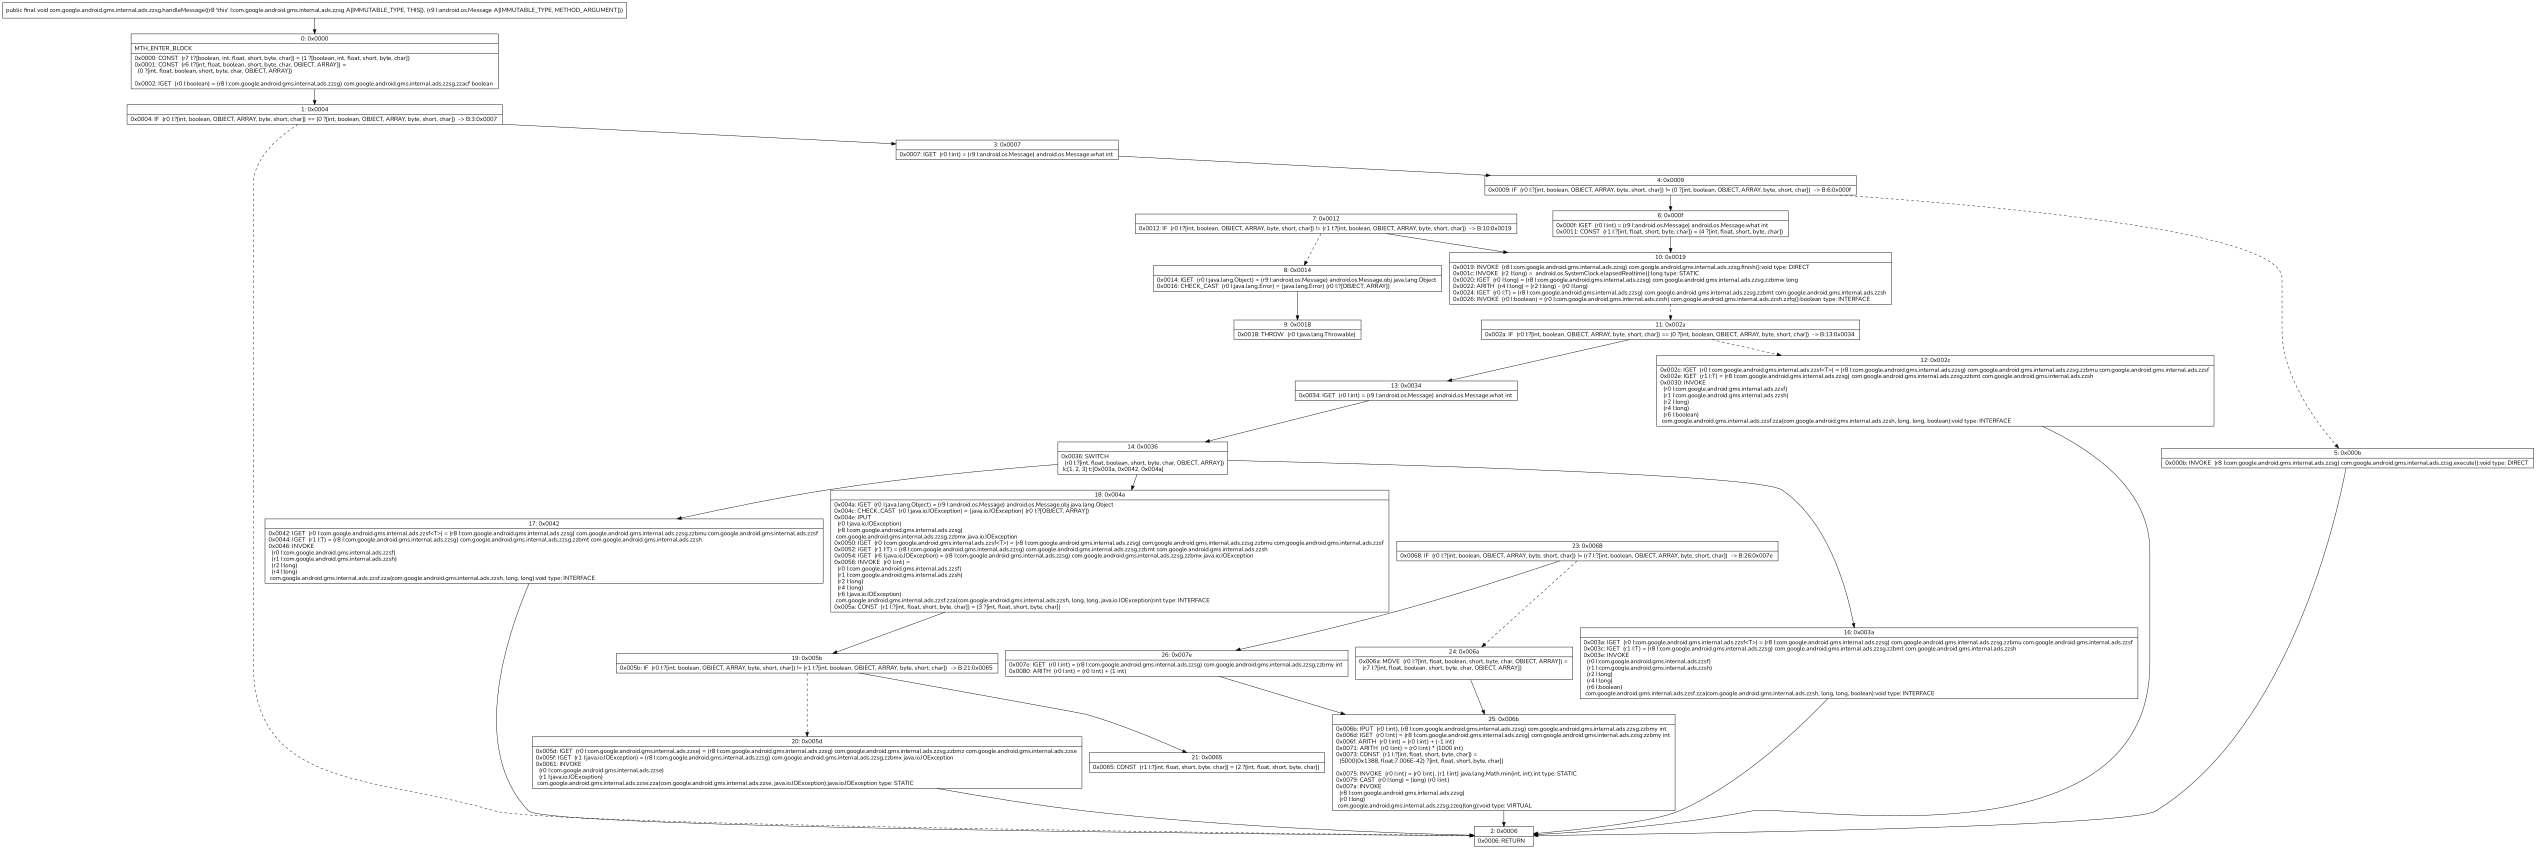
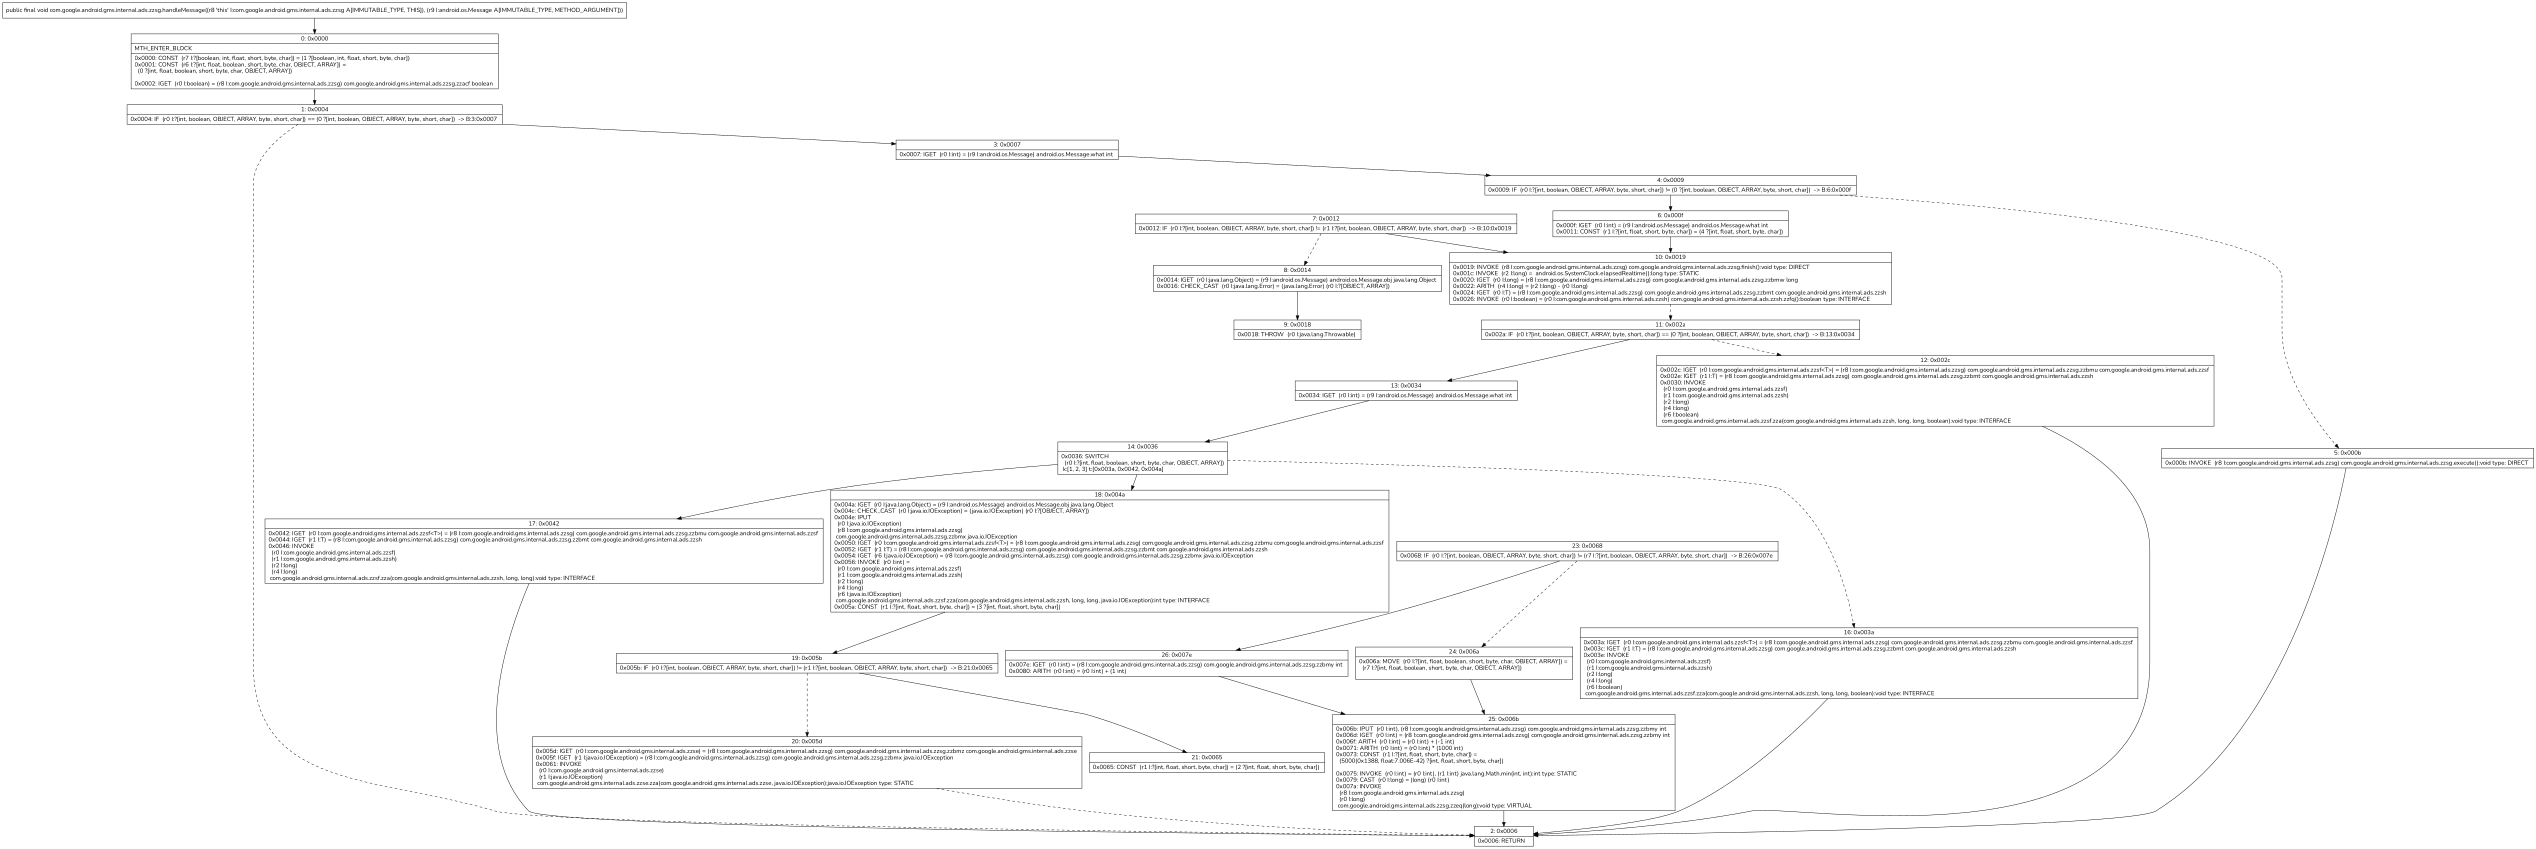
(1583, 472) -> (1583, 472)
(1202, 822) -> (1202, 822)
